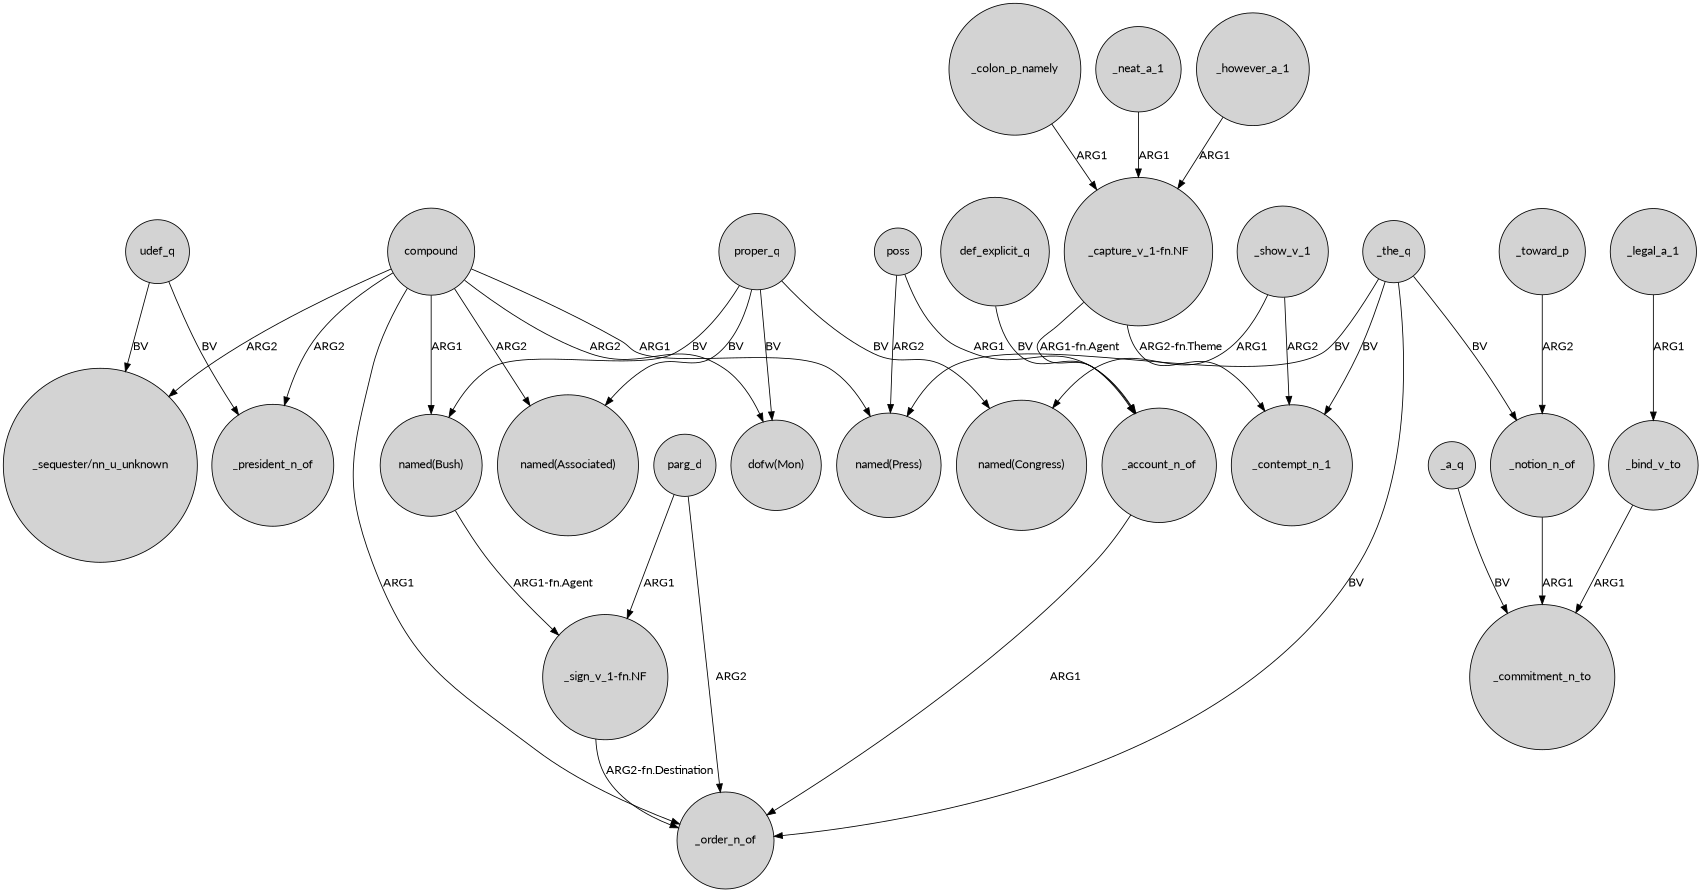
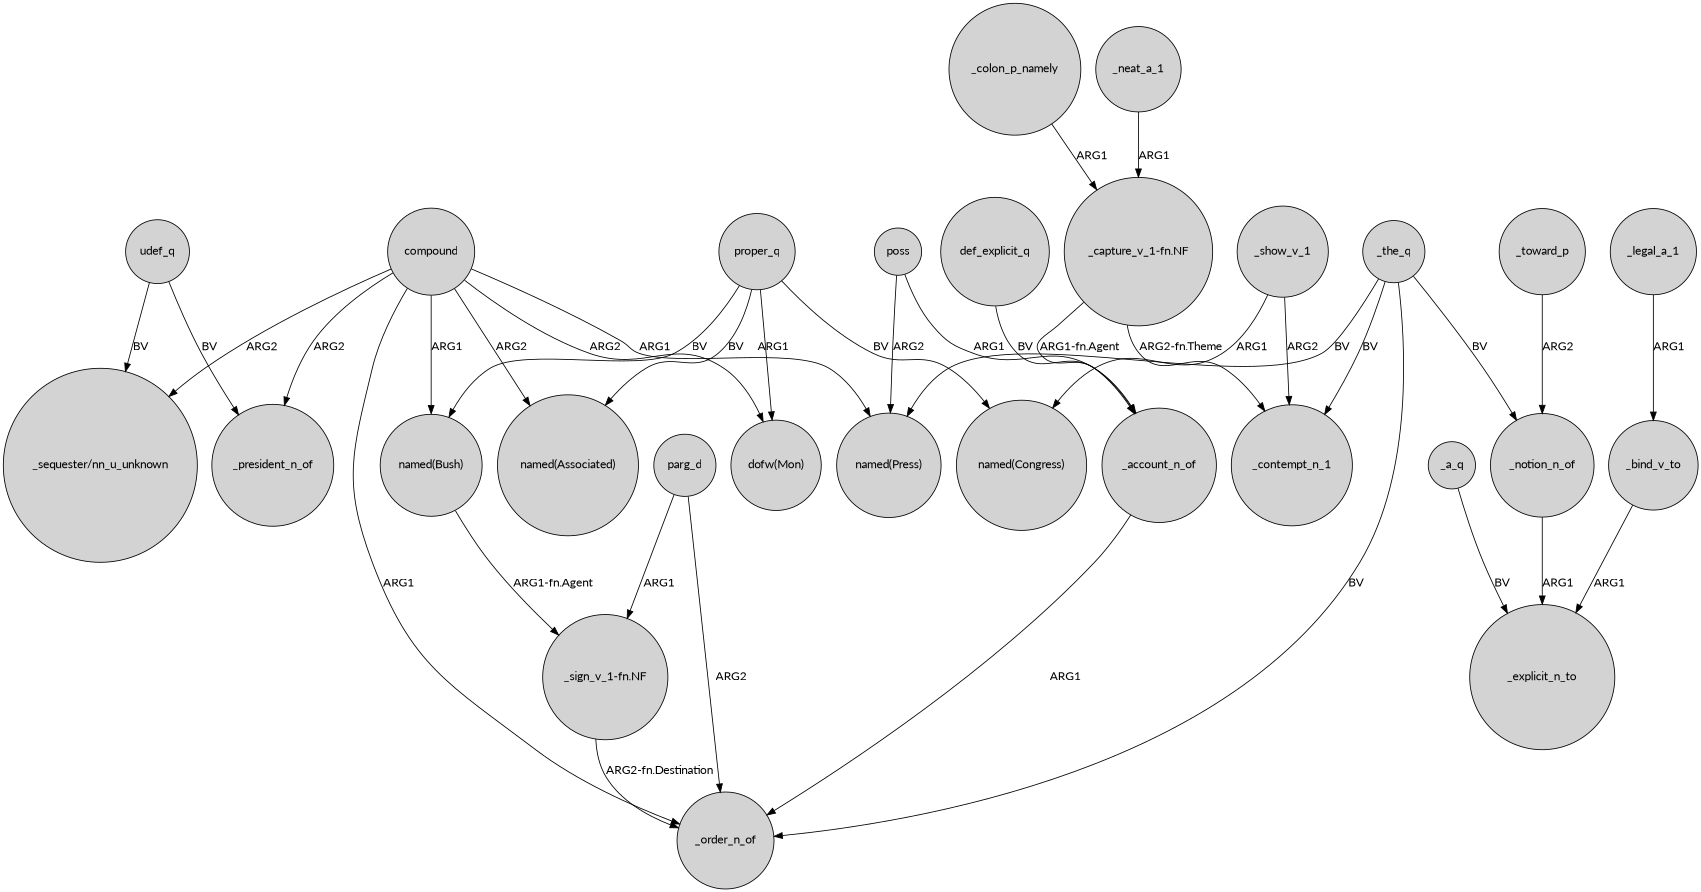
(1253, 69) -> none
(773, 347) -> (773, 347)
(1542, 677) -> (1542, 677)
